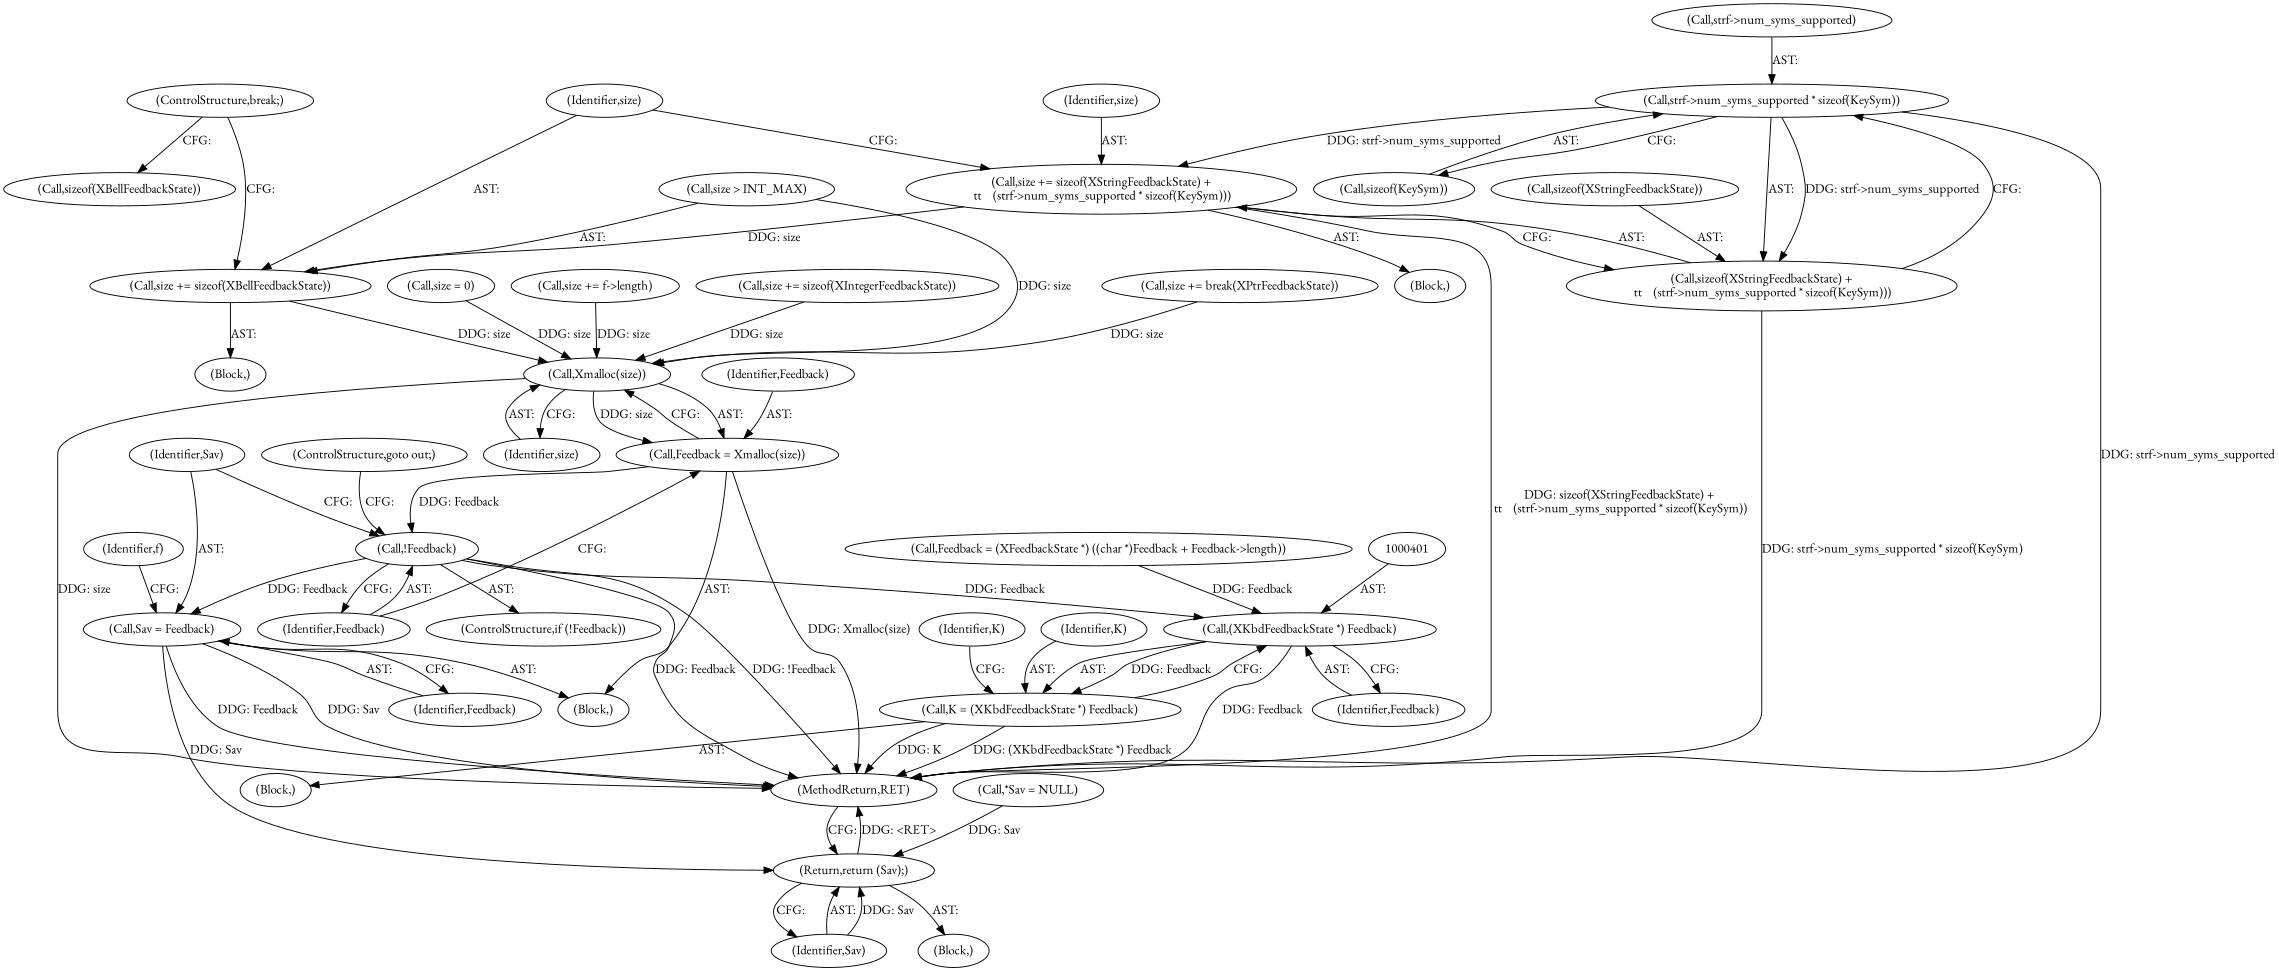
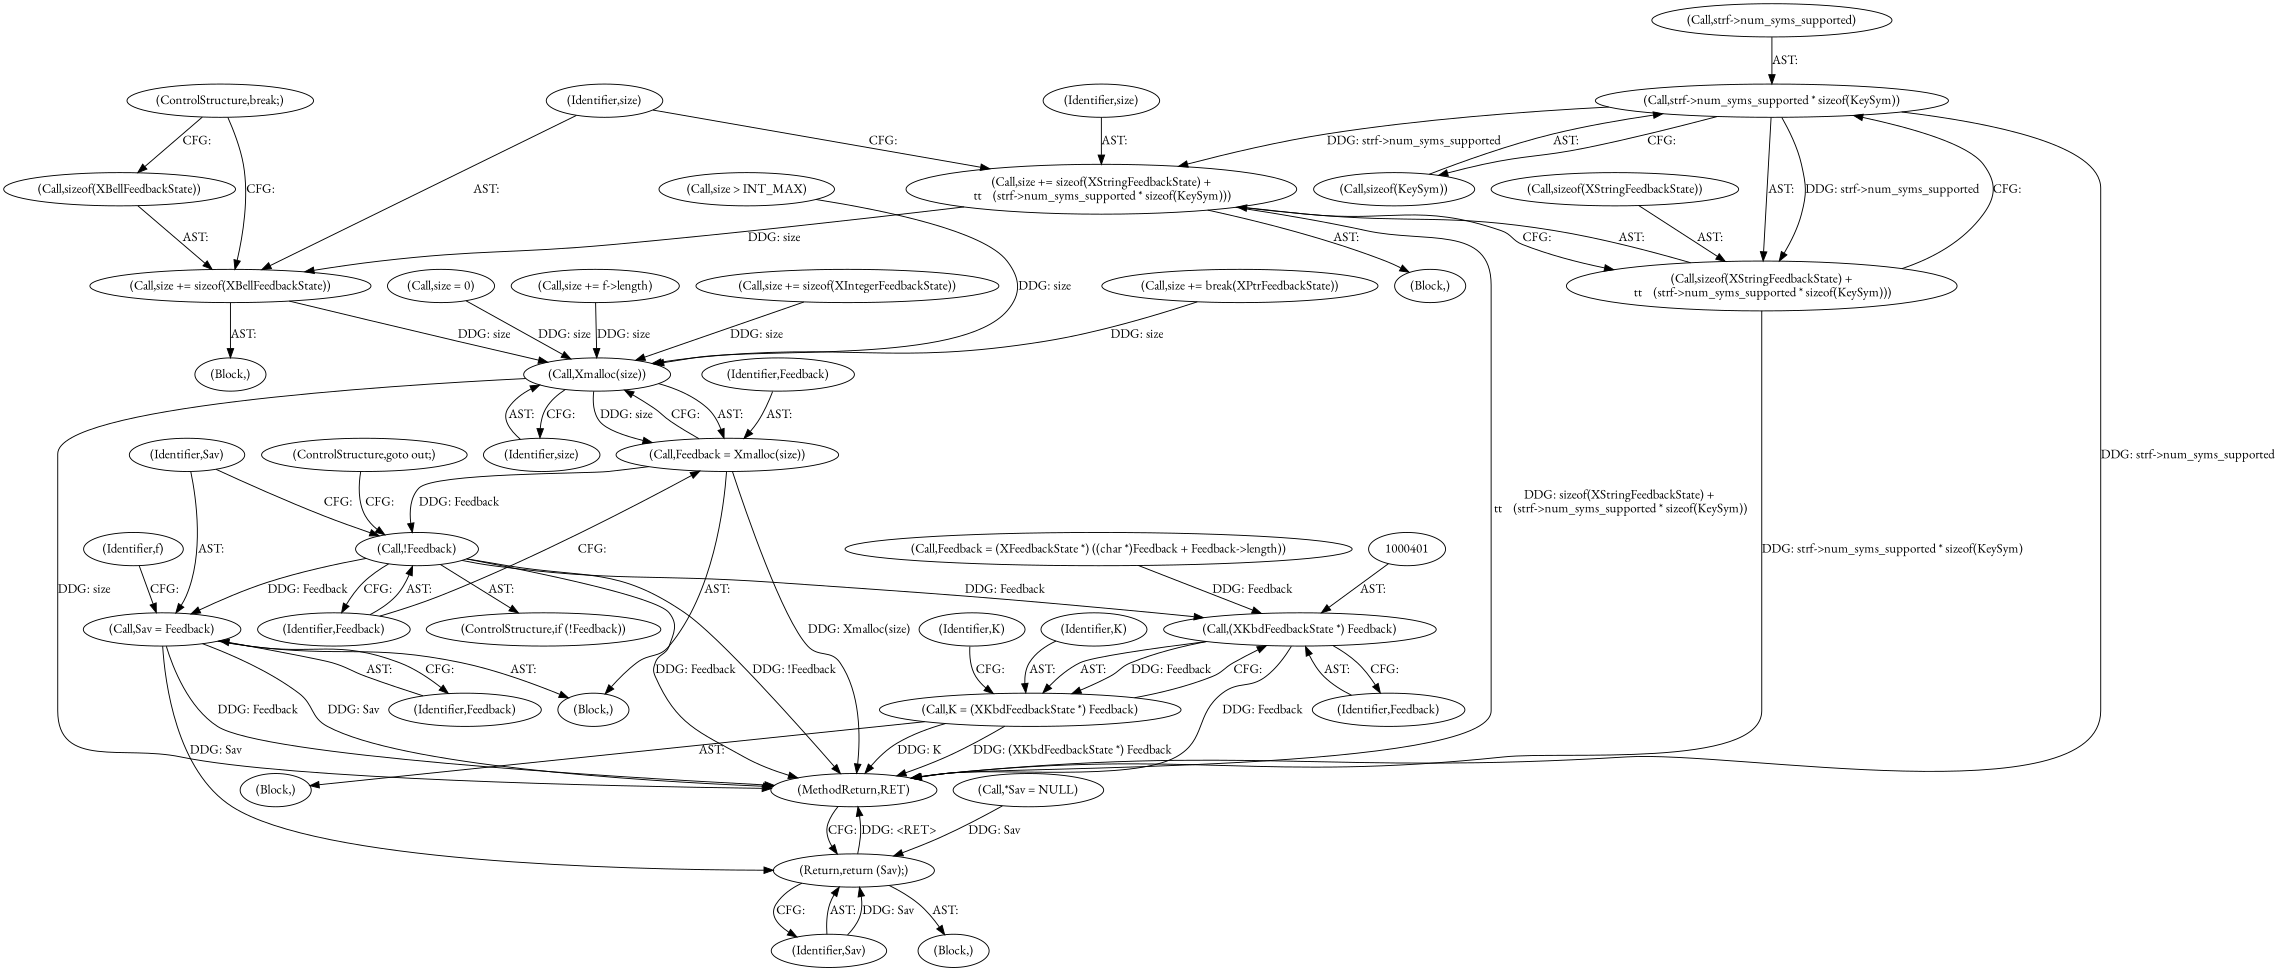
(509, 245) -> (171, 235)
